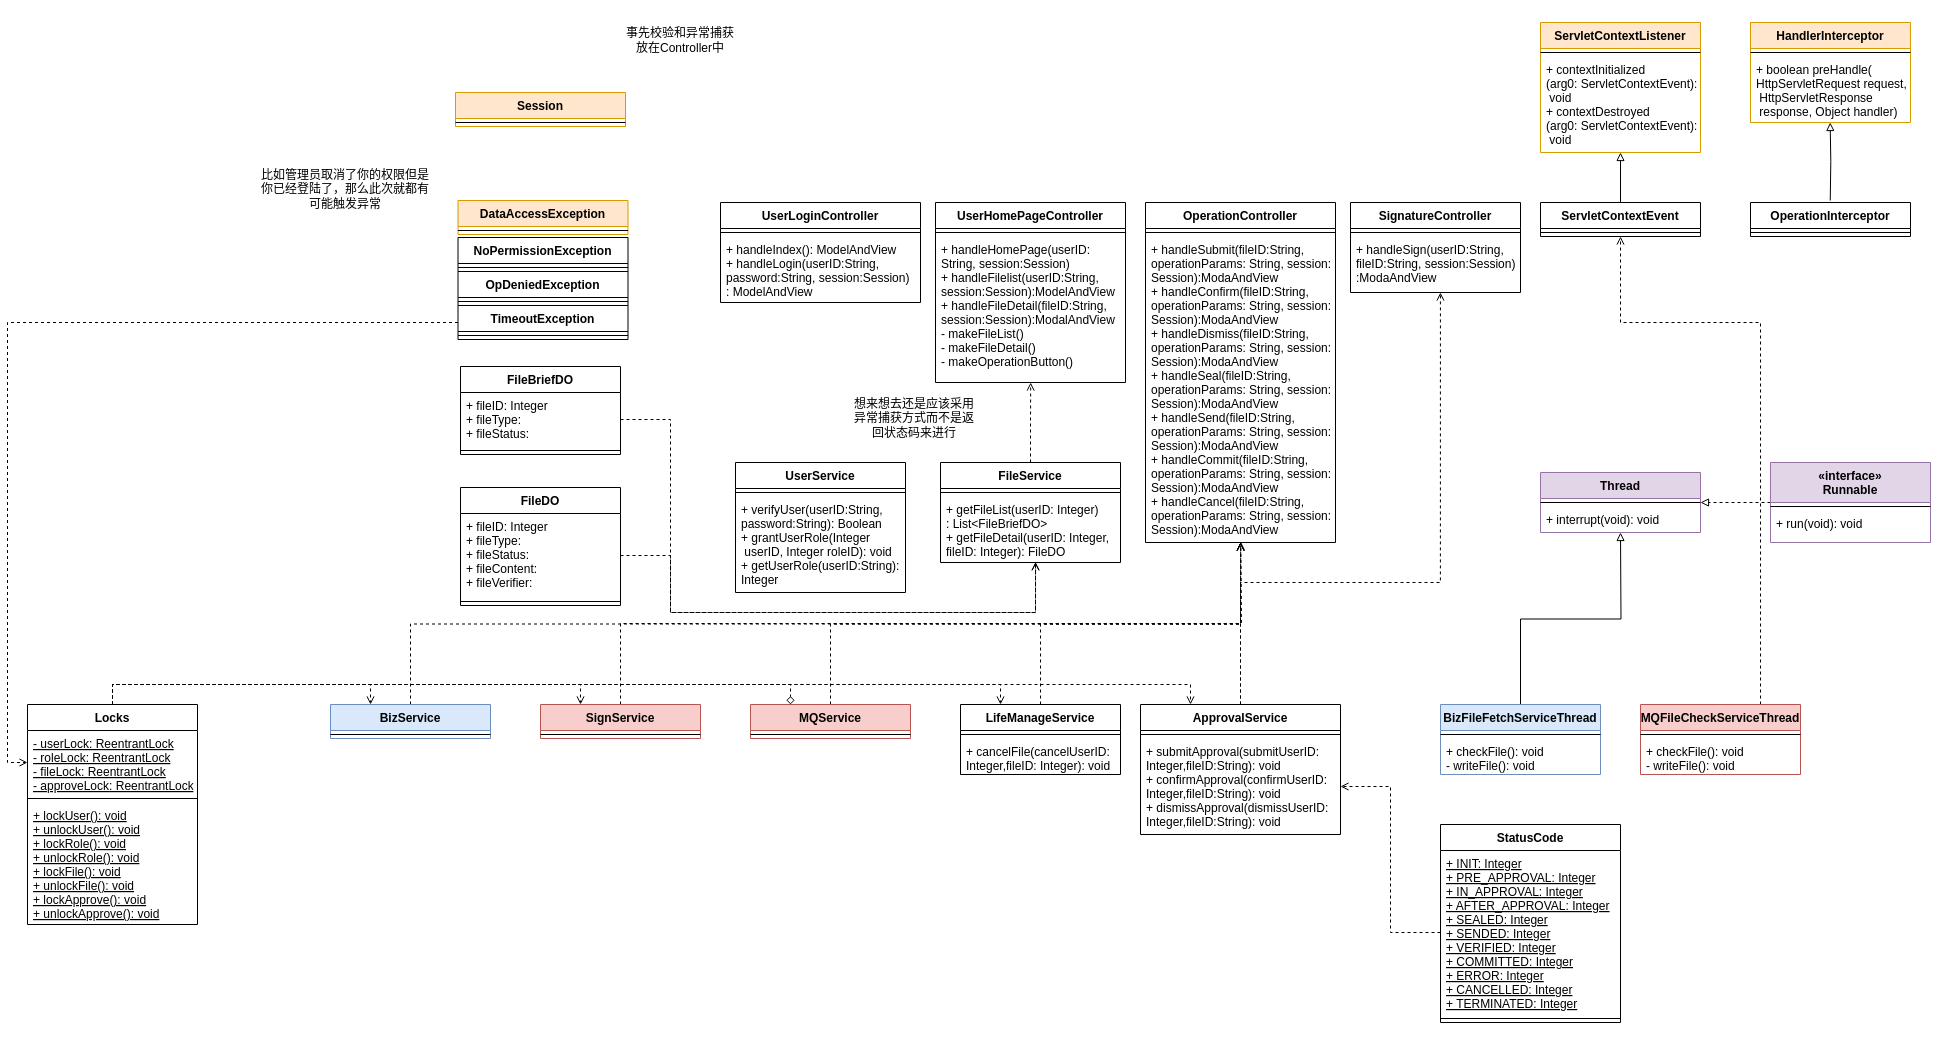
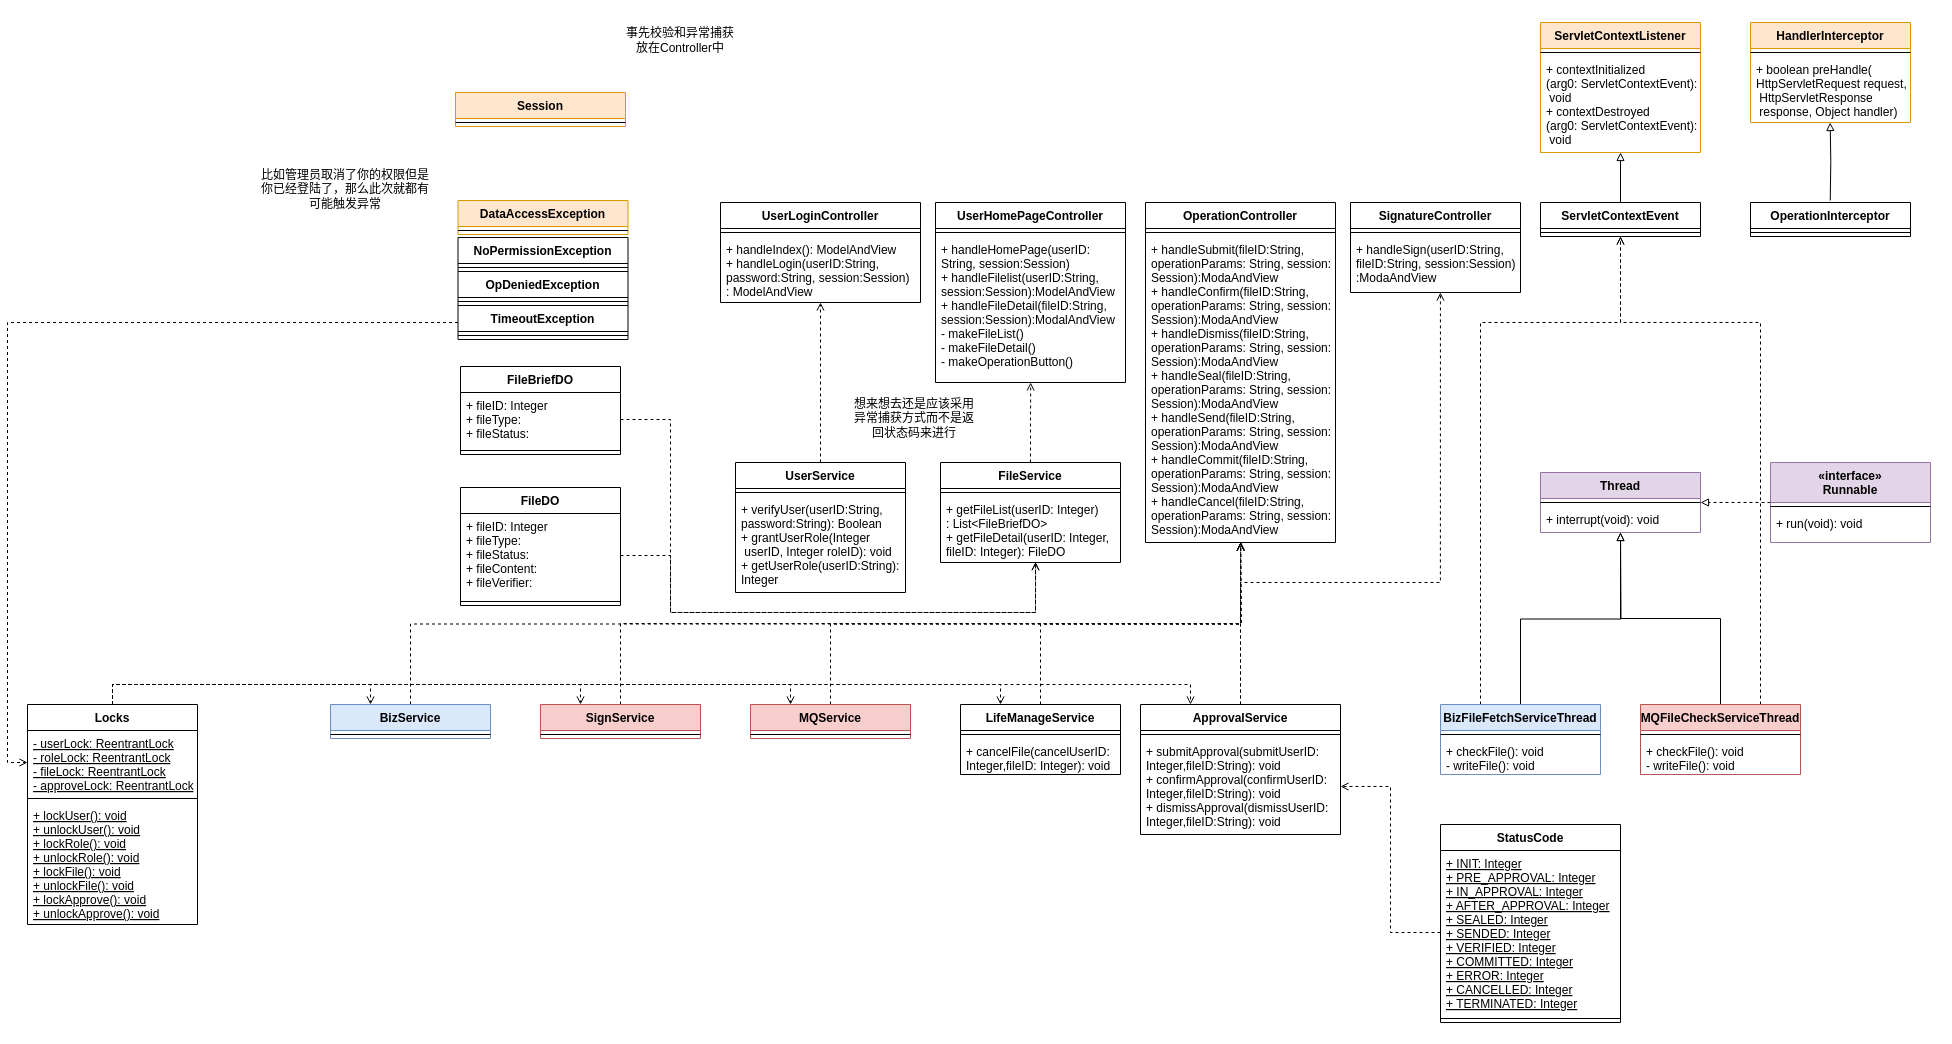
none -> (821, 384)
none -> (1481, 445)
none -> (1716, 619)
(791, 696) -> (791, 698)
